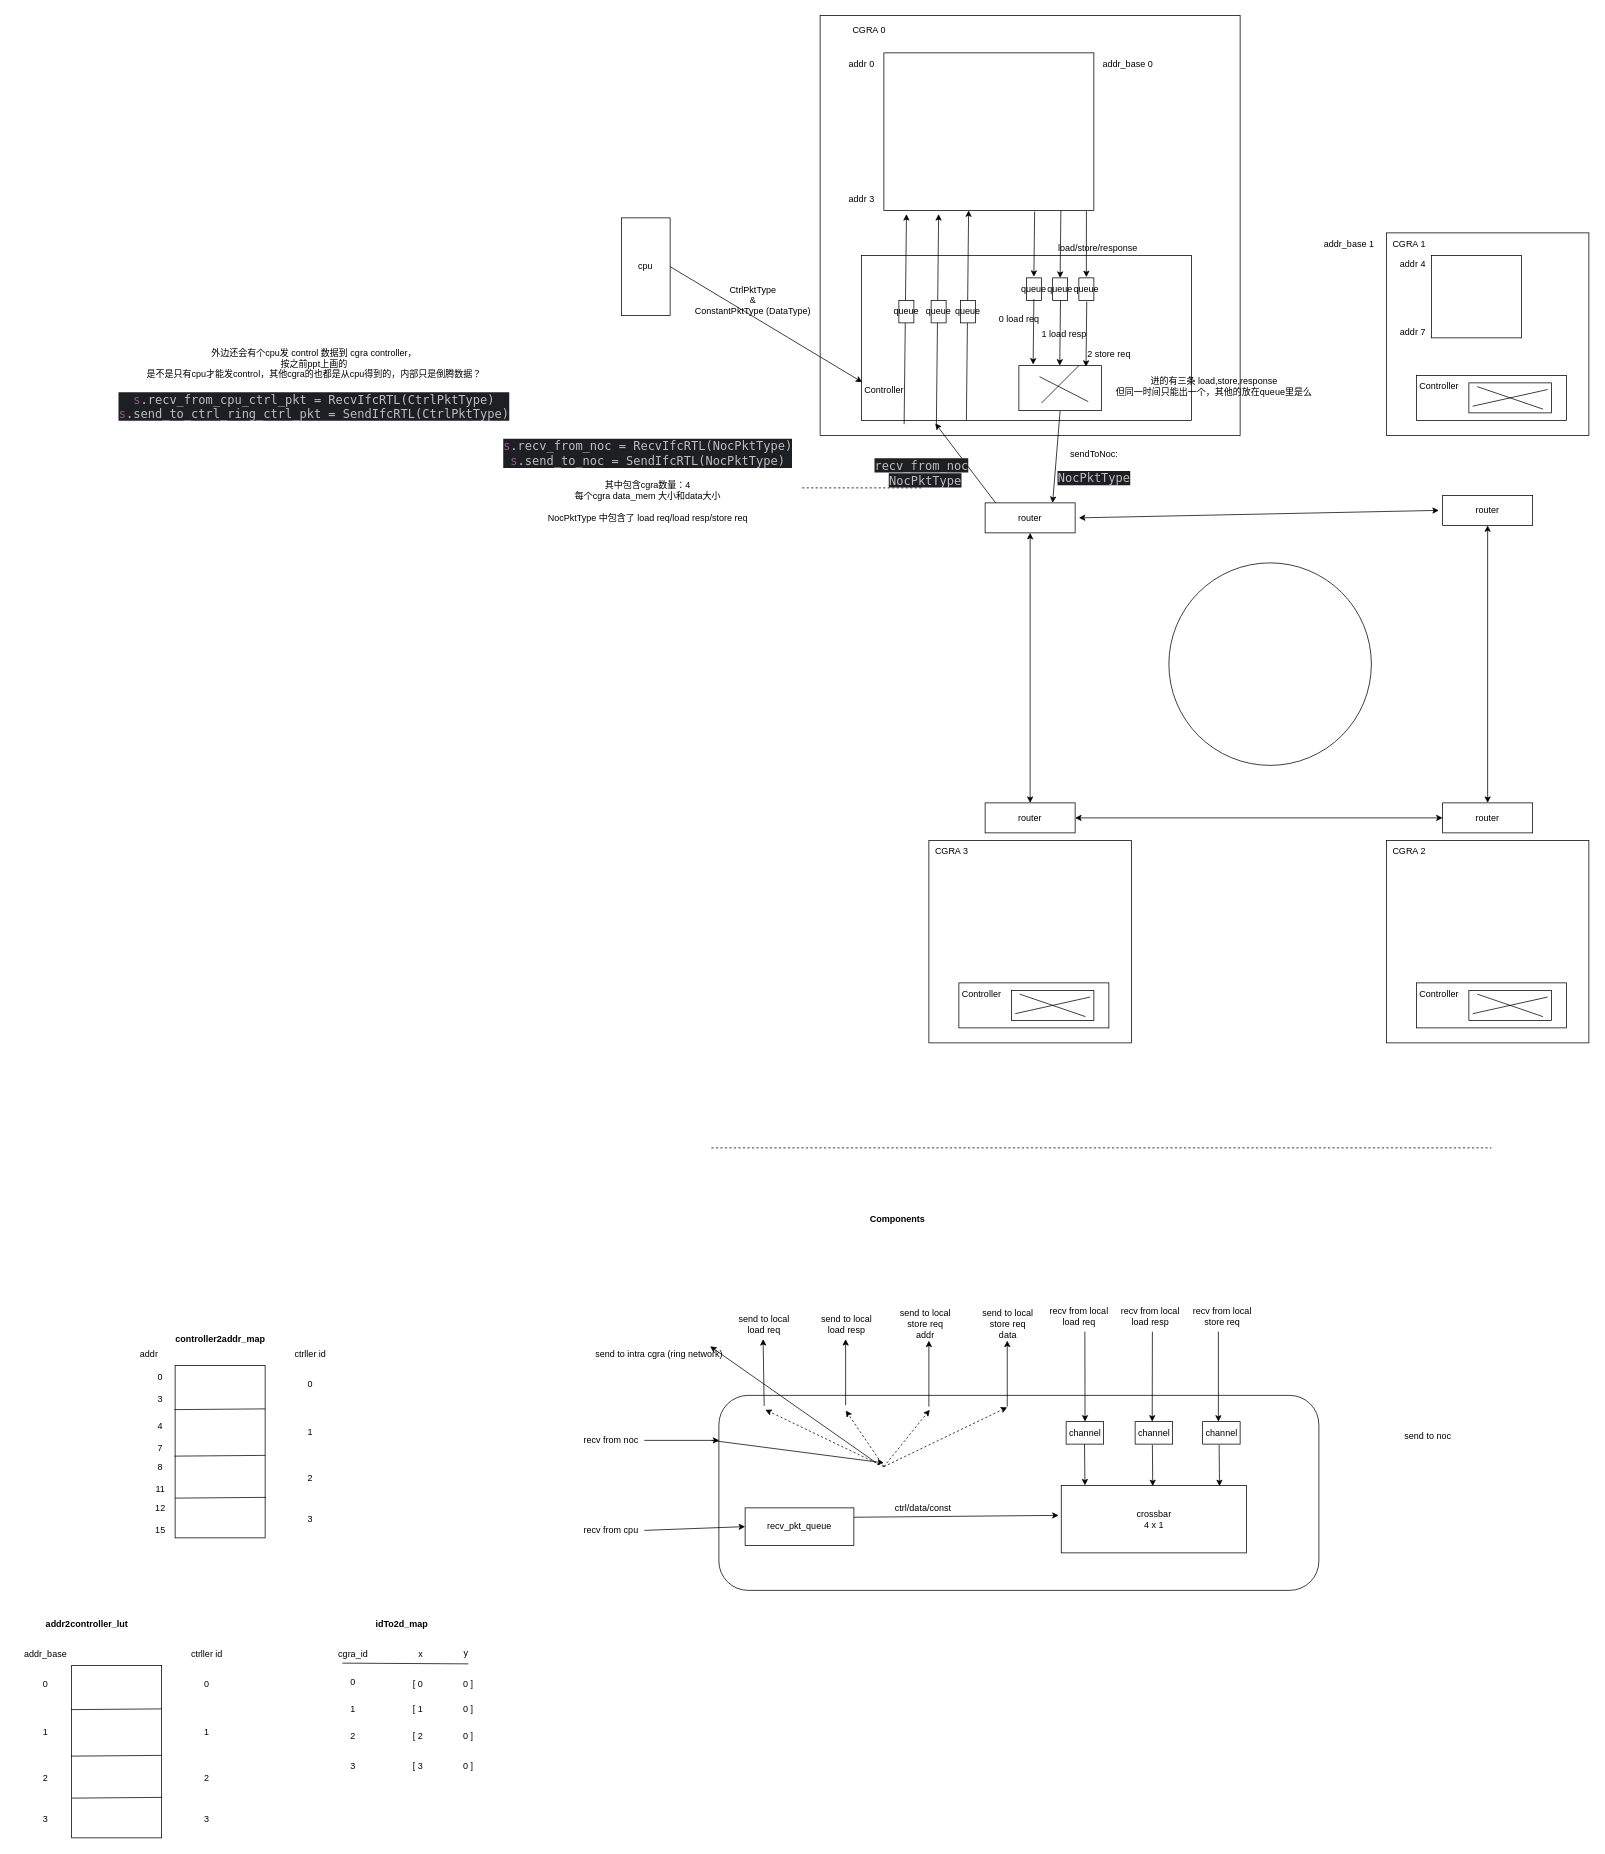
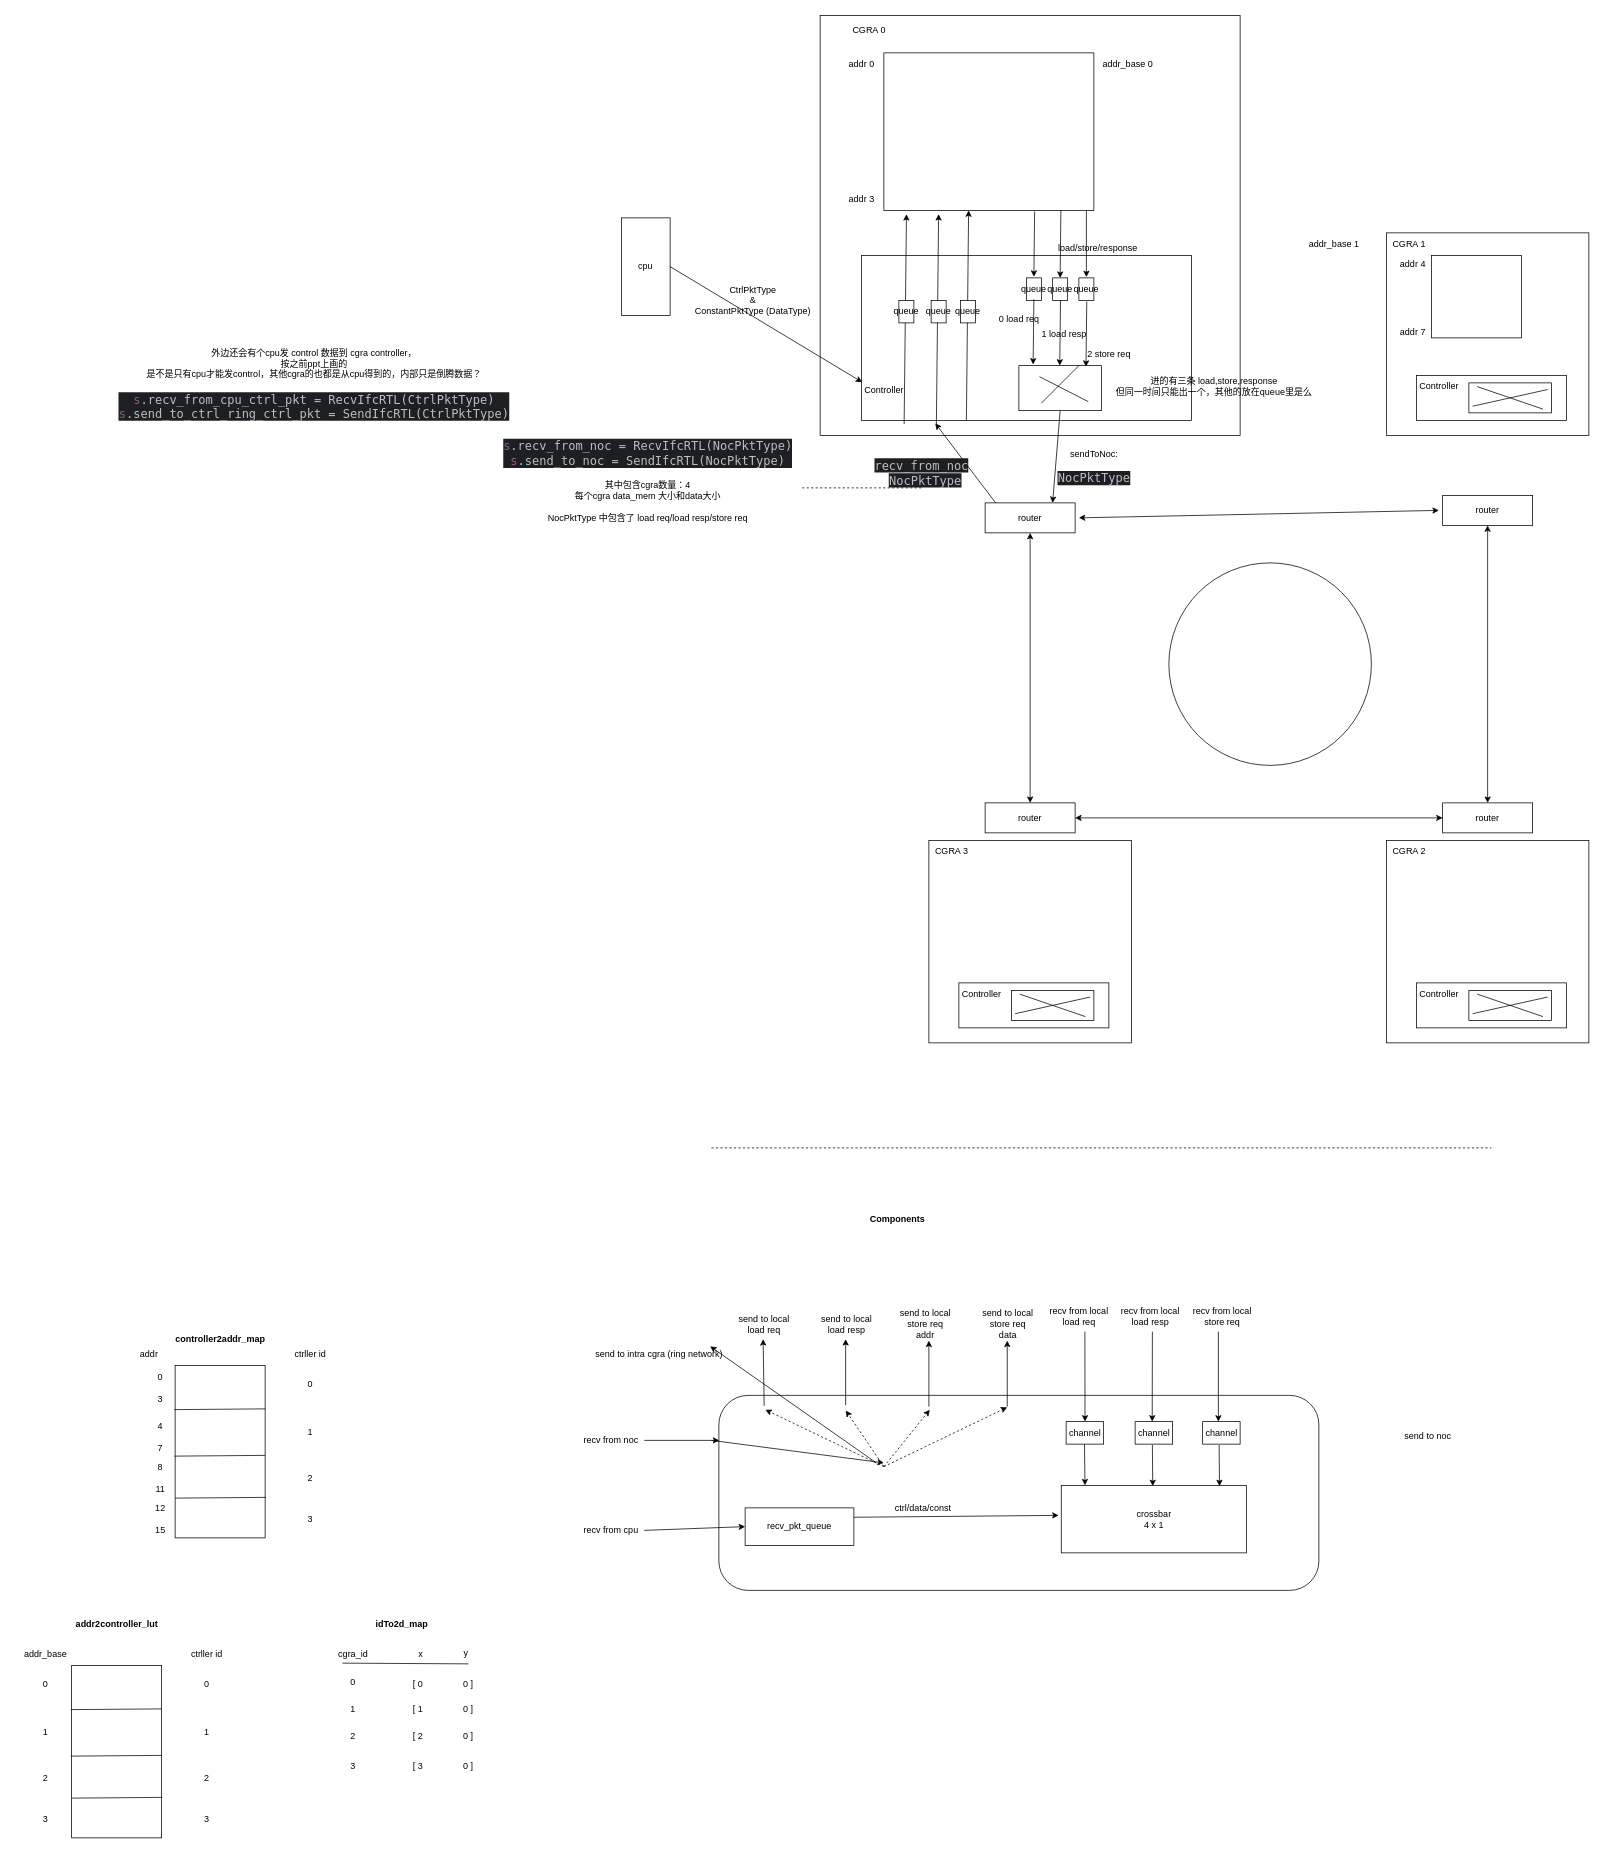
(1349, 244) -> (1334, 244)
(87, 1624) -> (117, 1624)
